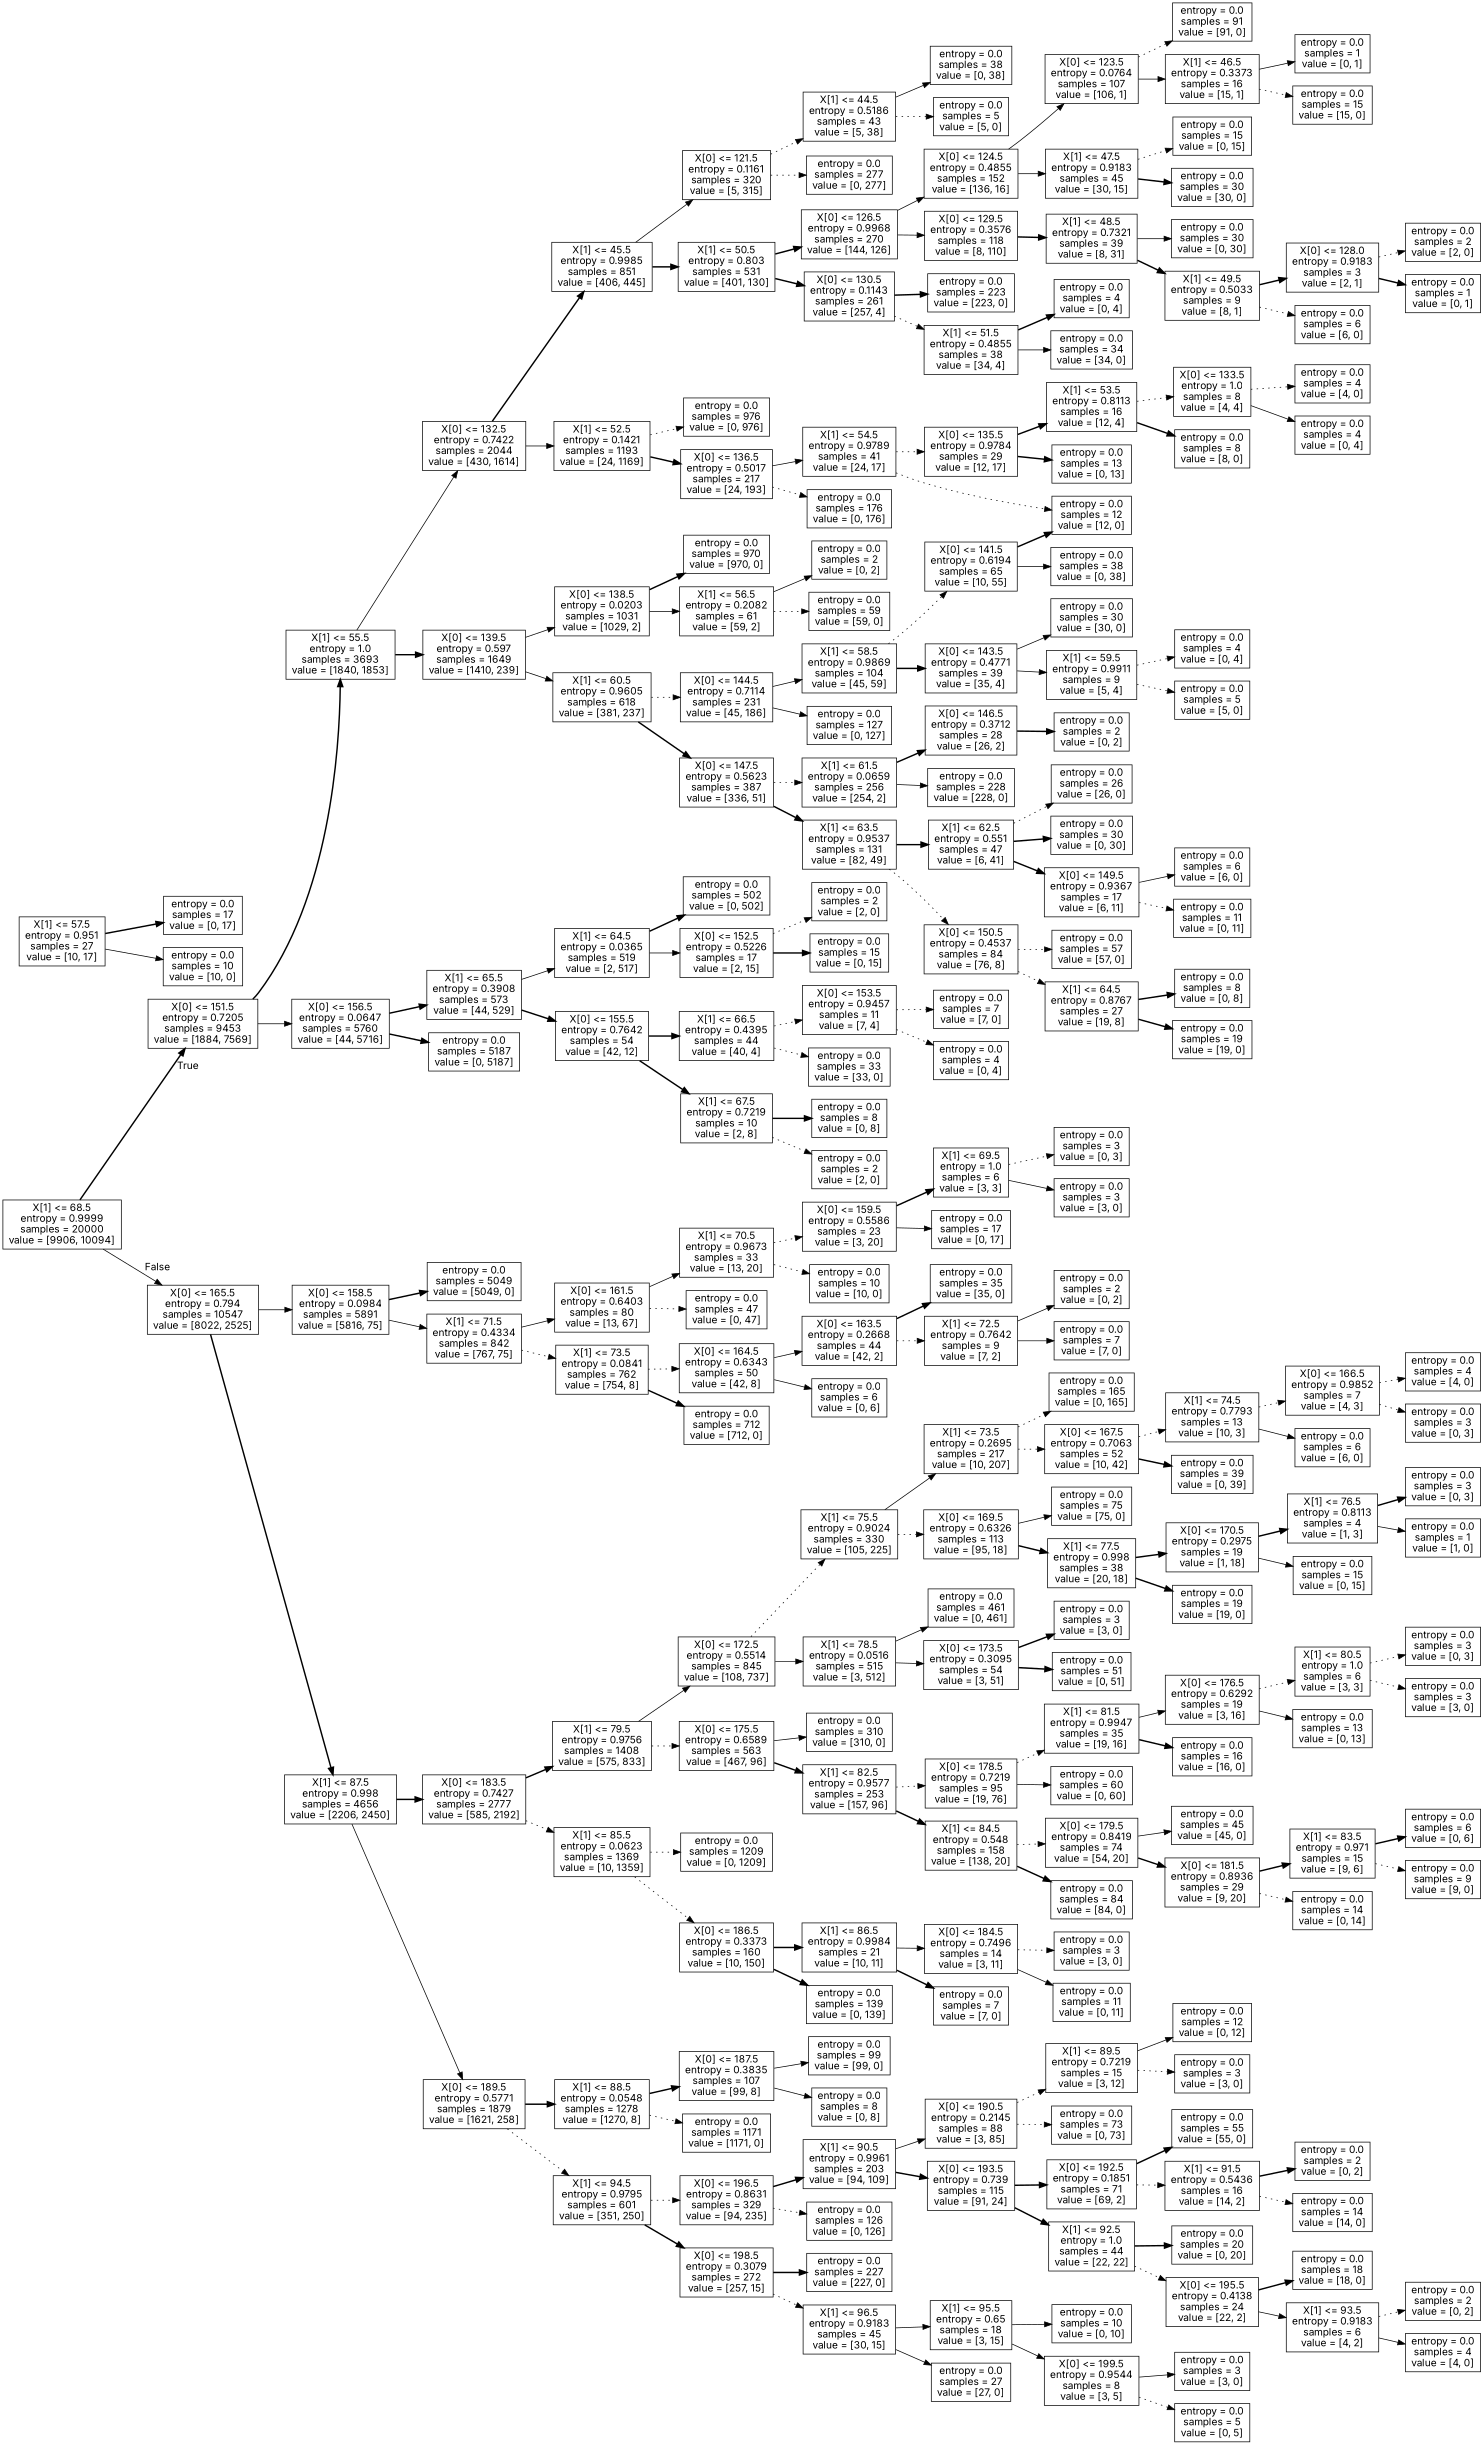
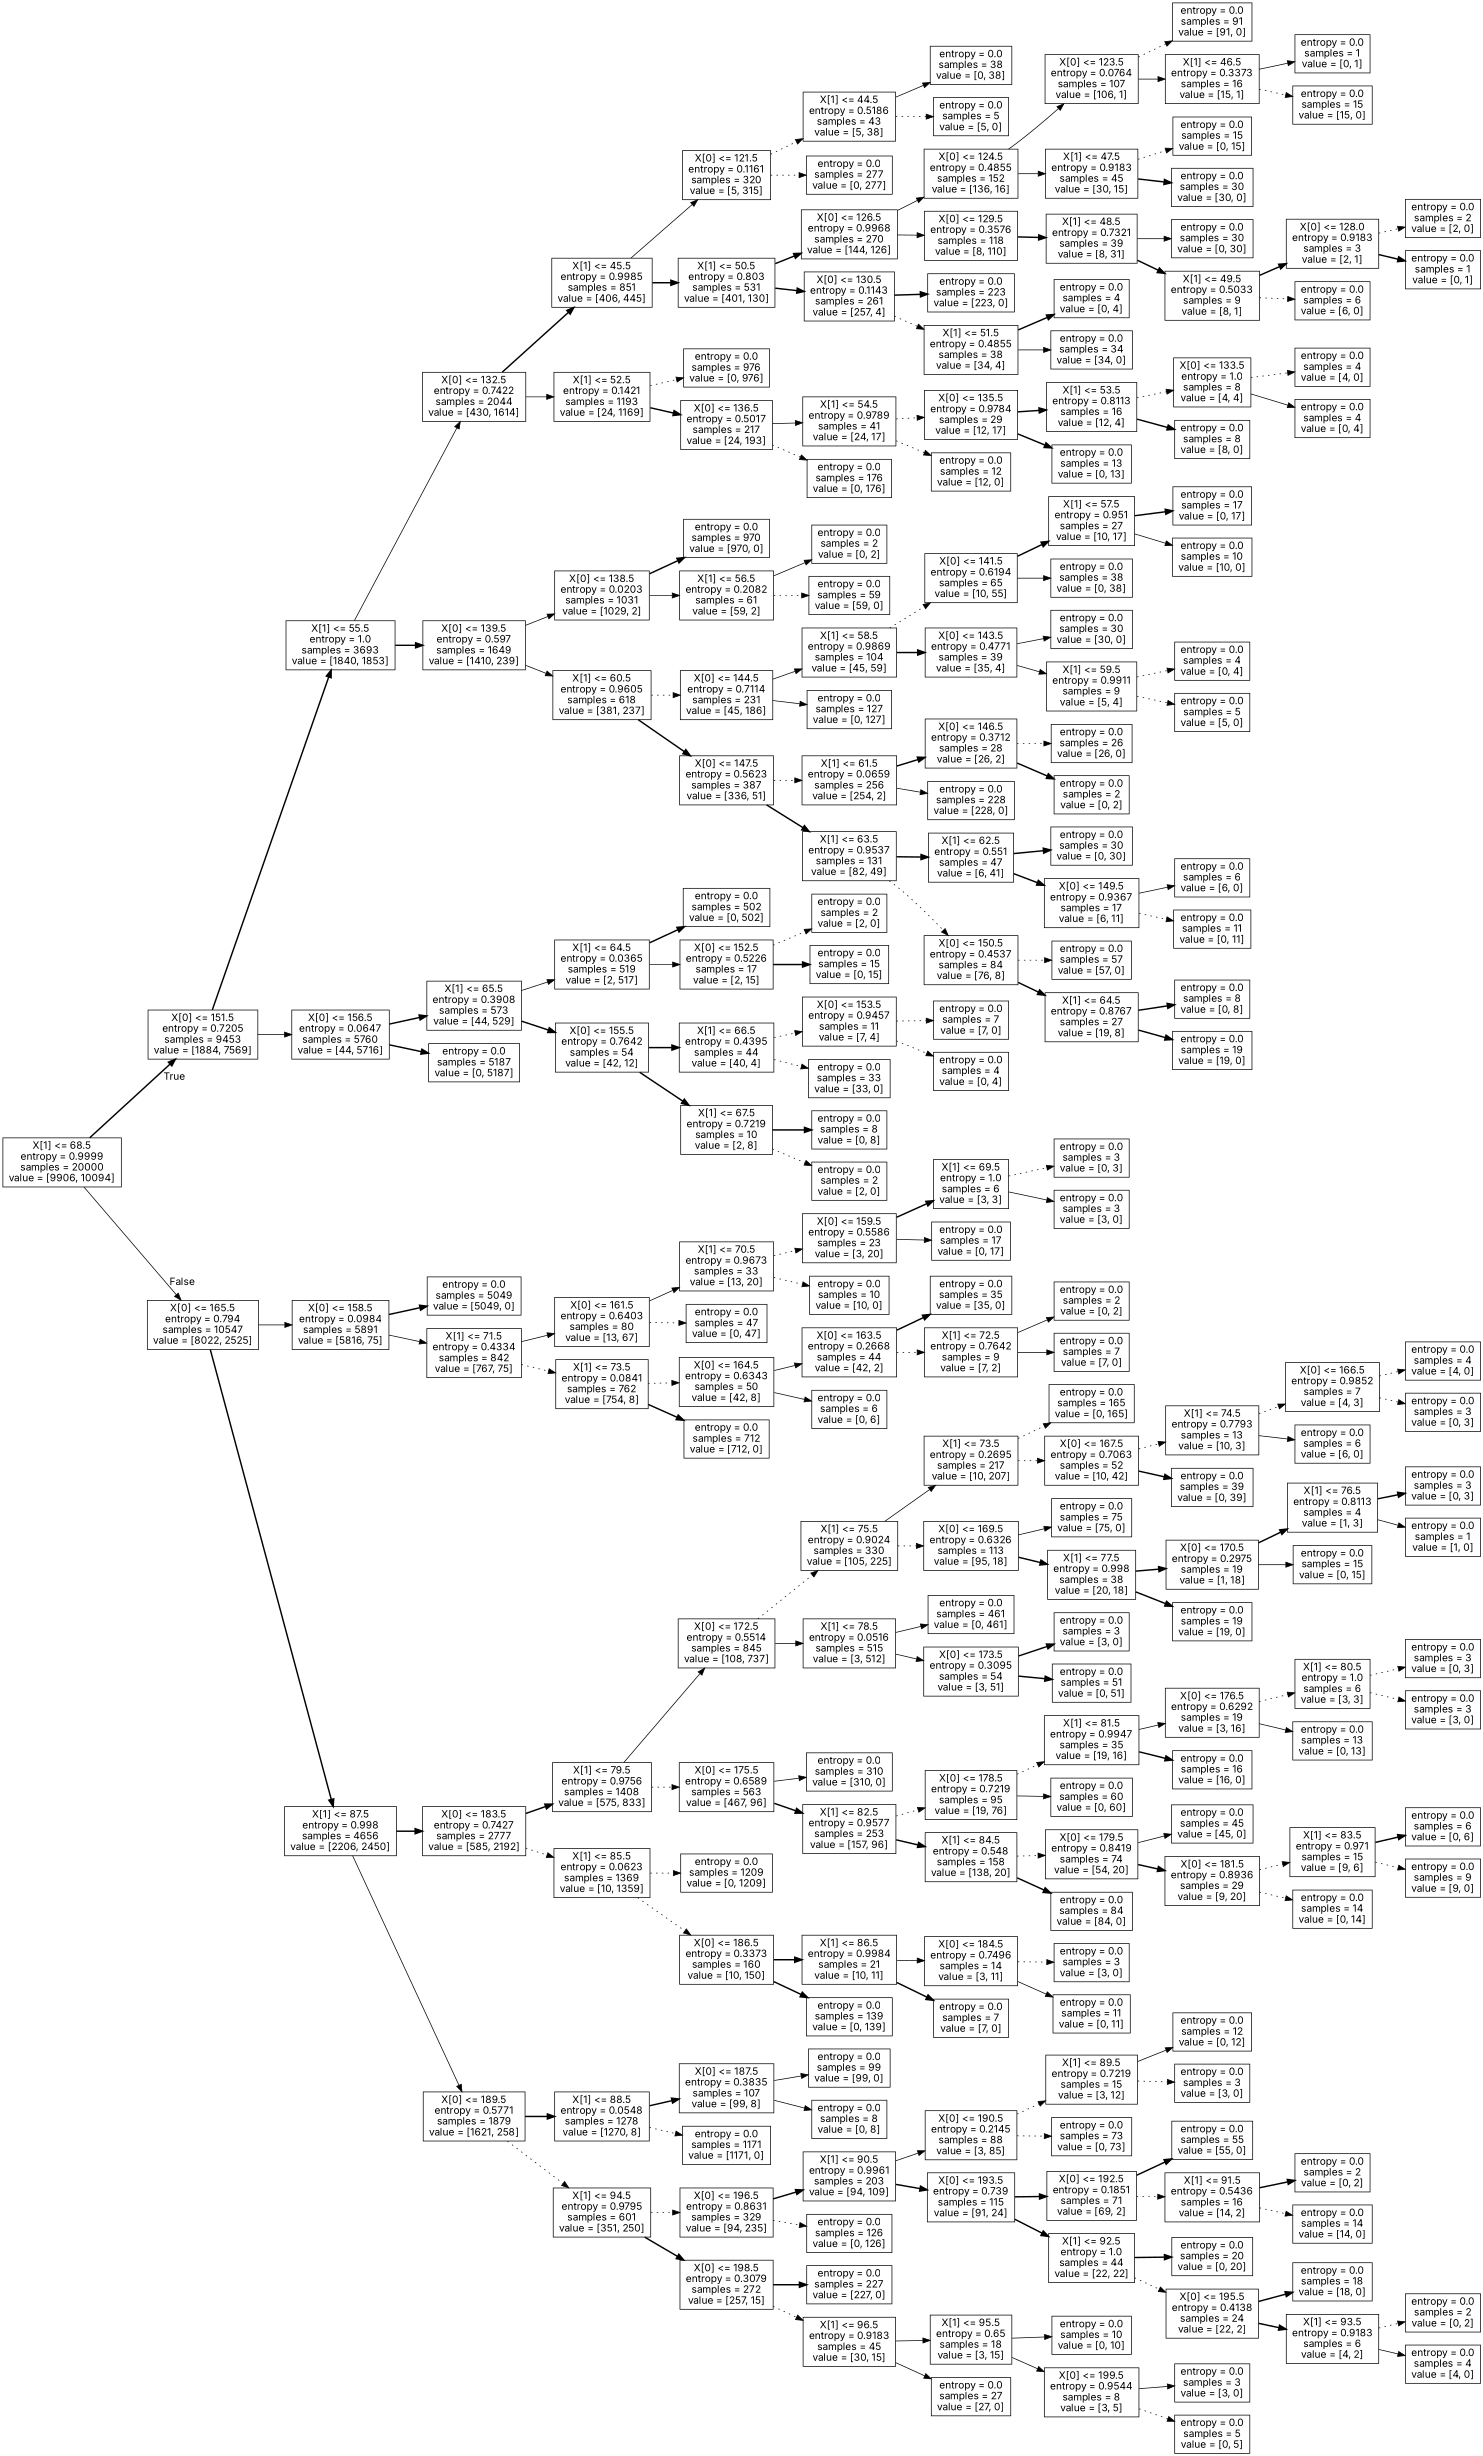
(1031, 541) -> (1030, 550)
(1030, 815) -> (1031, 744)
(1028, 976) -> (1028, 987)
(1271, 1868) -> (1271, 1867)
(1269, 2314) -> (1269, 2325)
